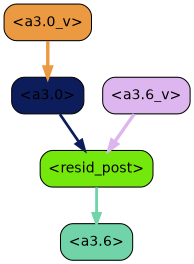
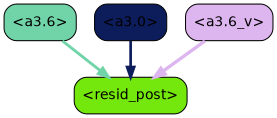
(48, 22) -> none
(97, 200) -> (81, 56)
